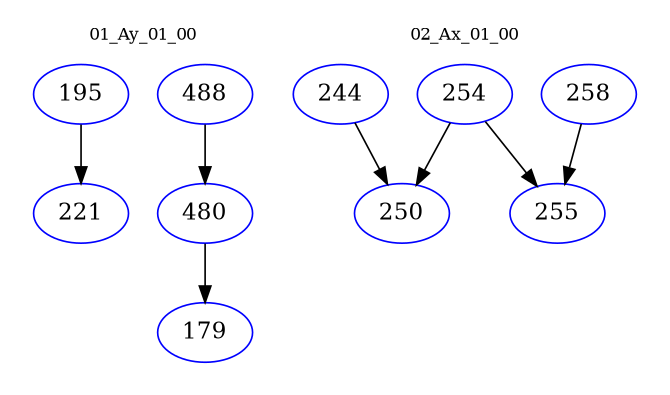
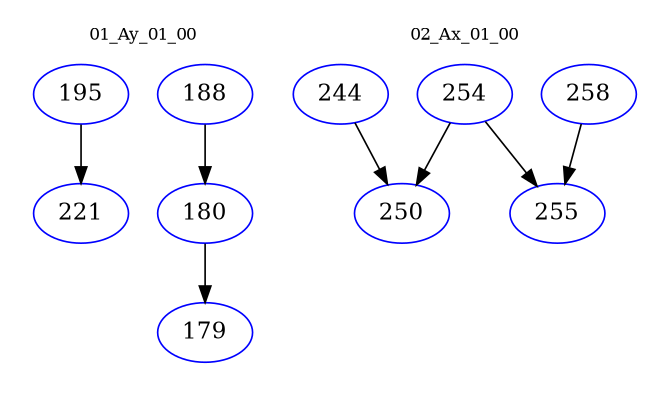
(205, 94) -> (205, 94)
(205, 213) -> (205, 213)
